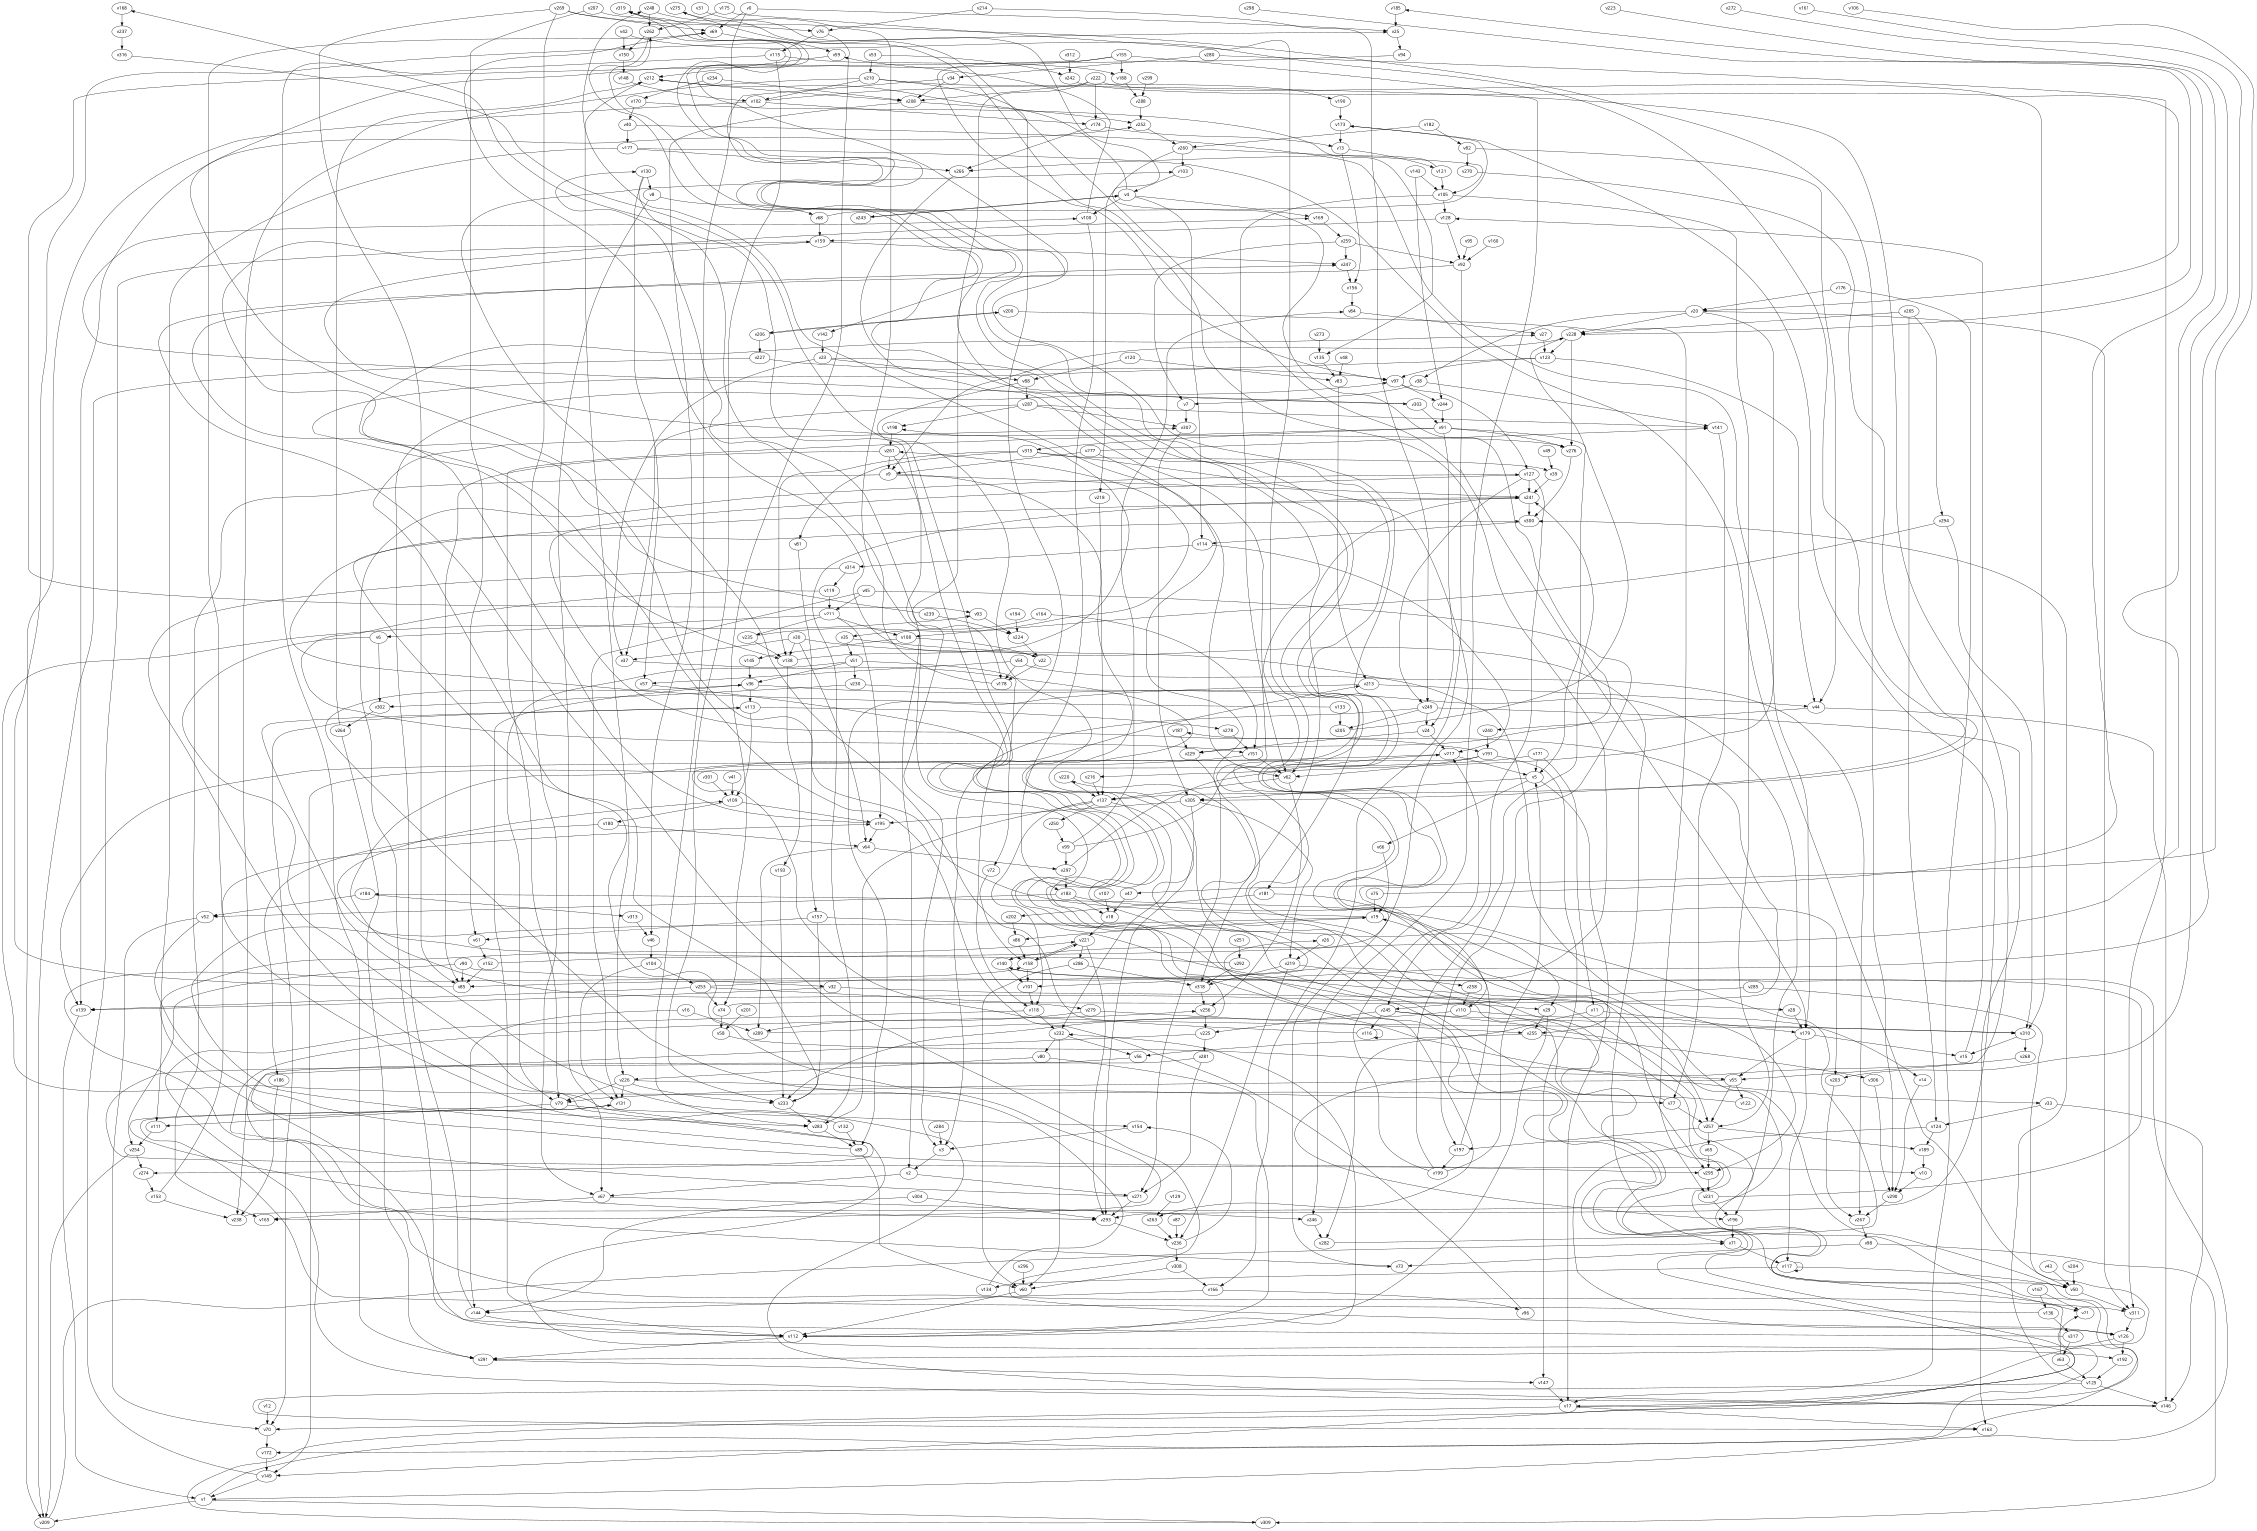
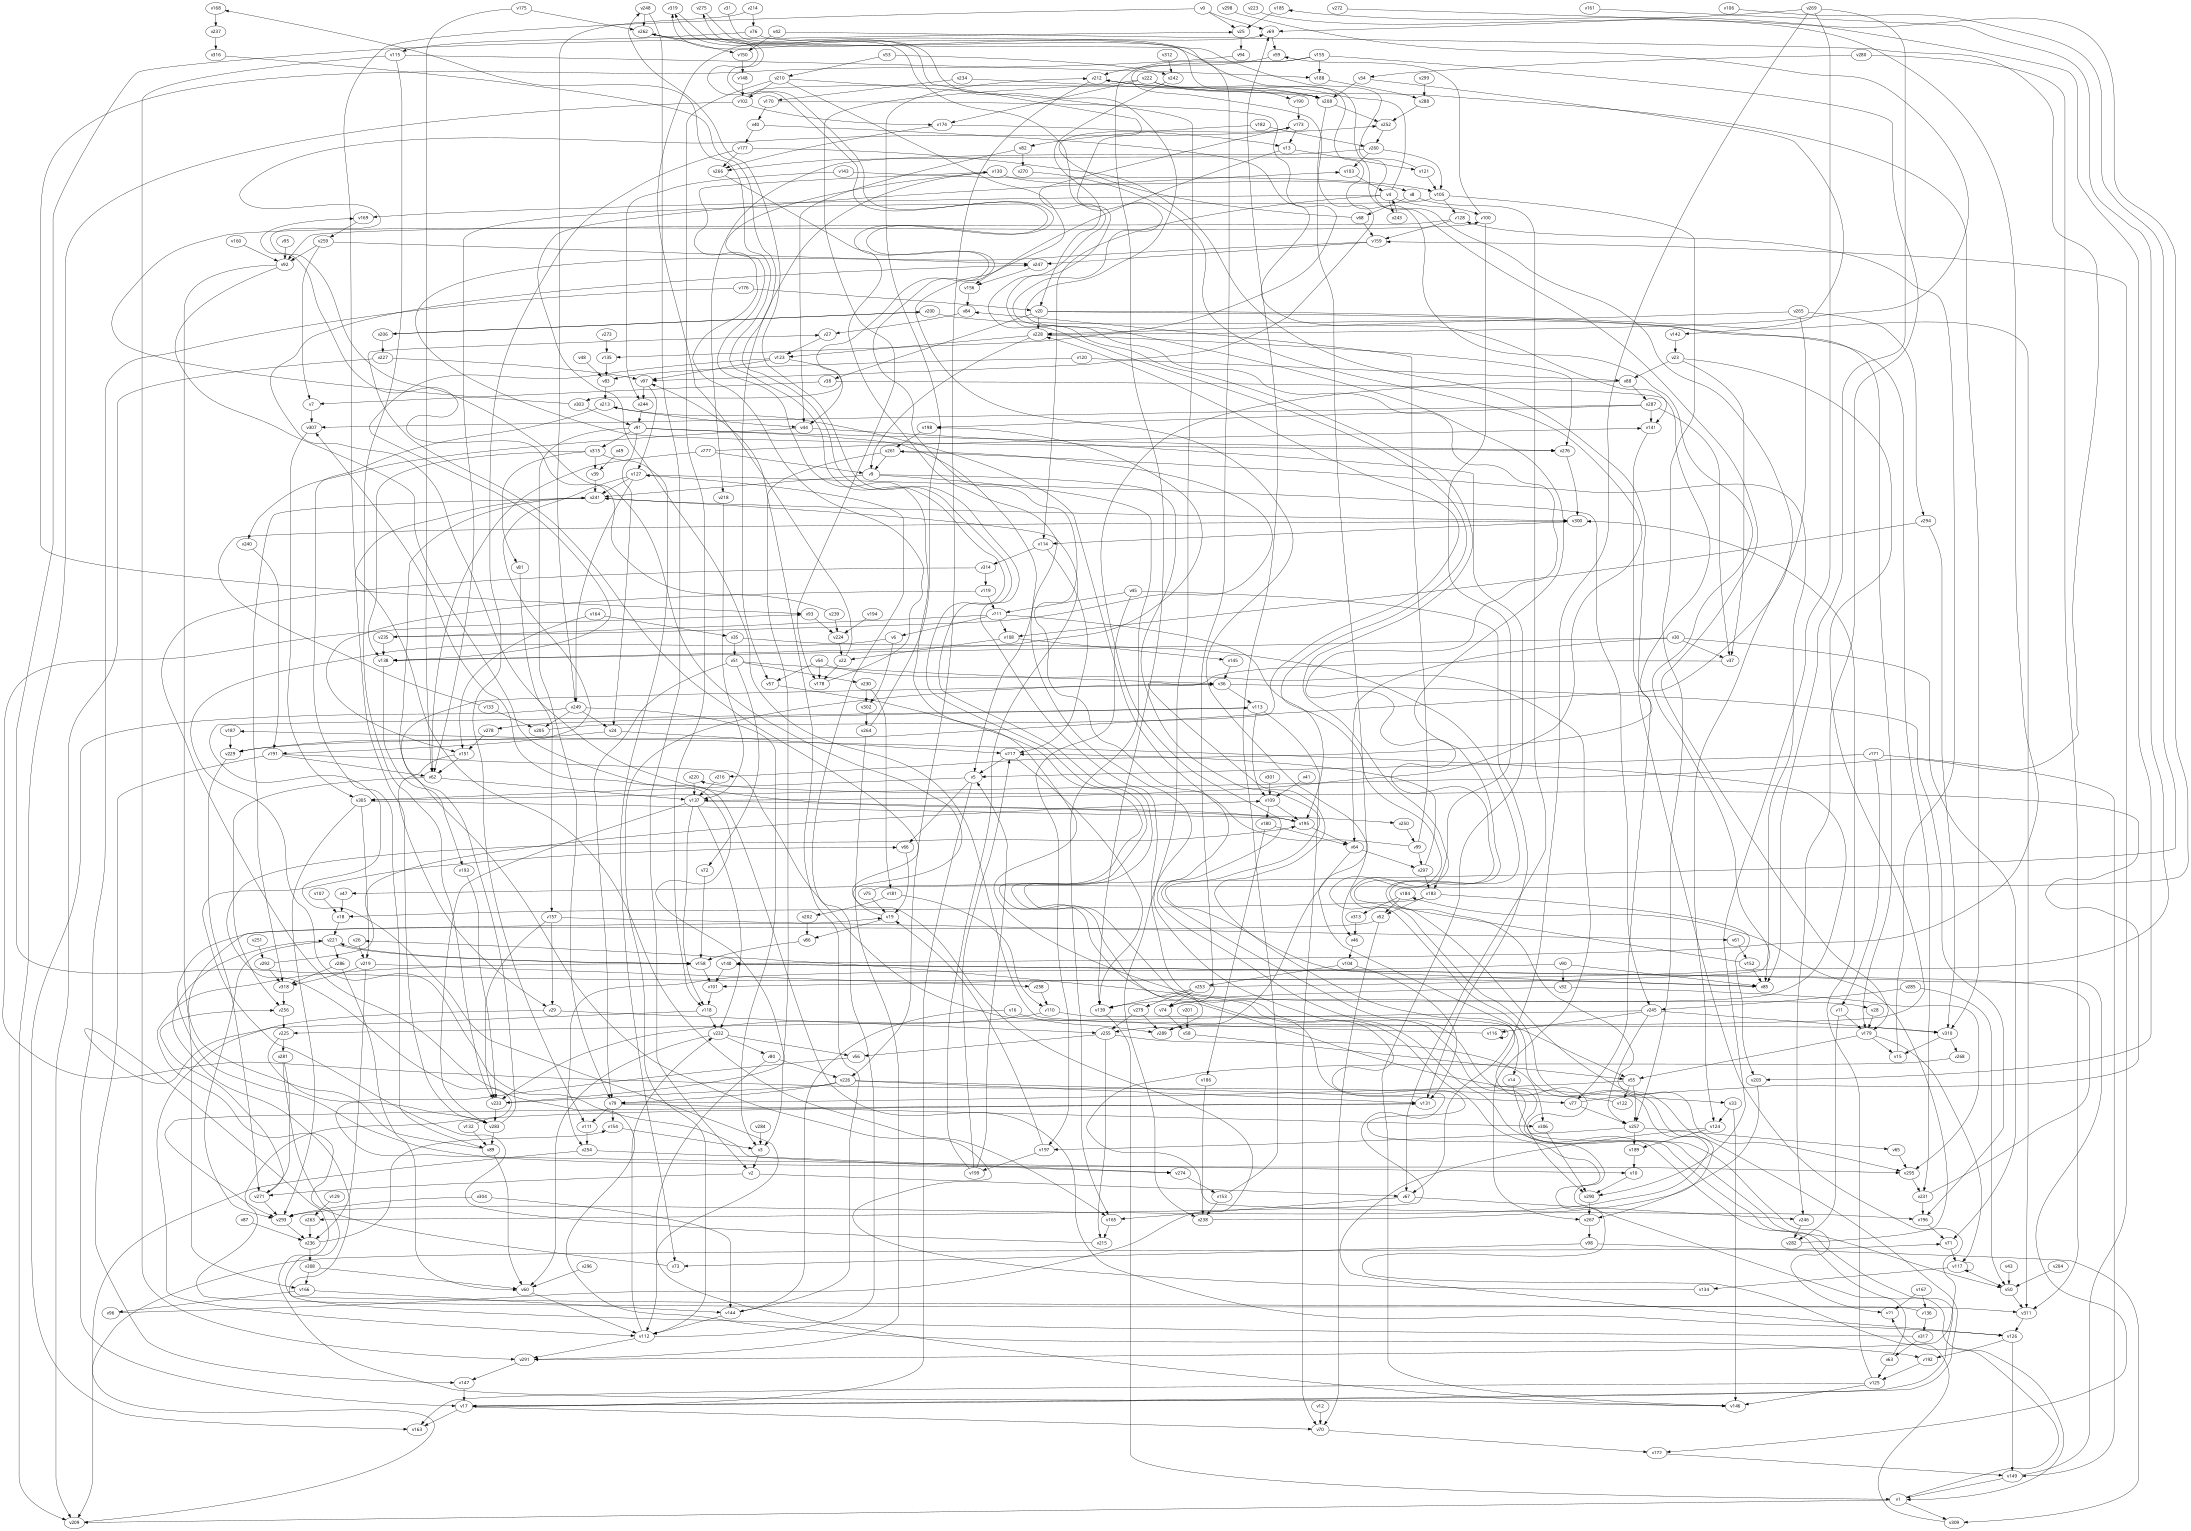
(593, 8) -> none
none -> (1076, 1115)
none -> (1102, 1243)
